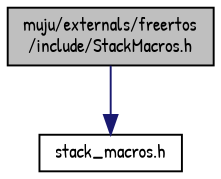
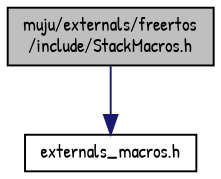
(111, 153) -> (111, 153)
